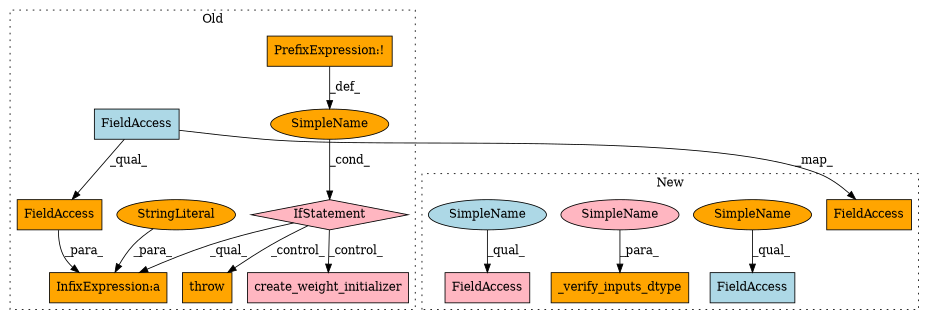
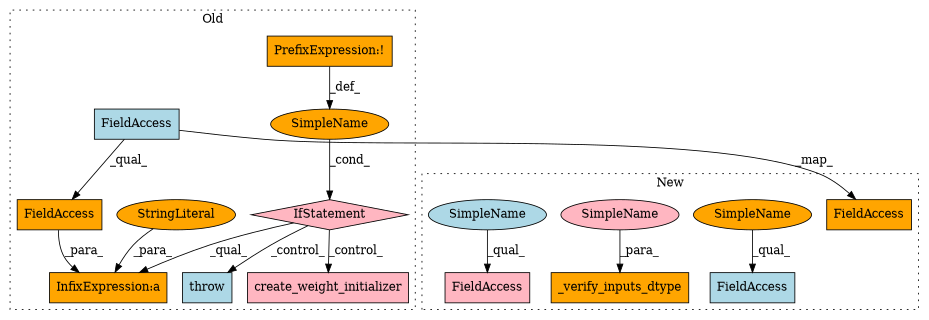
(207, 288) -> (207, 288)
